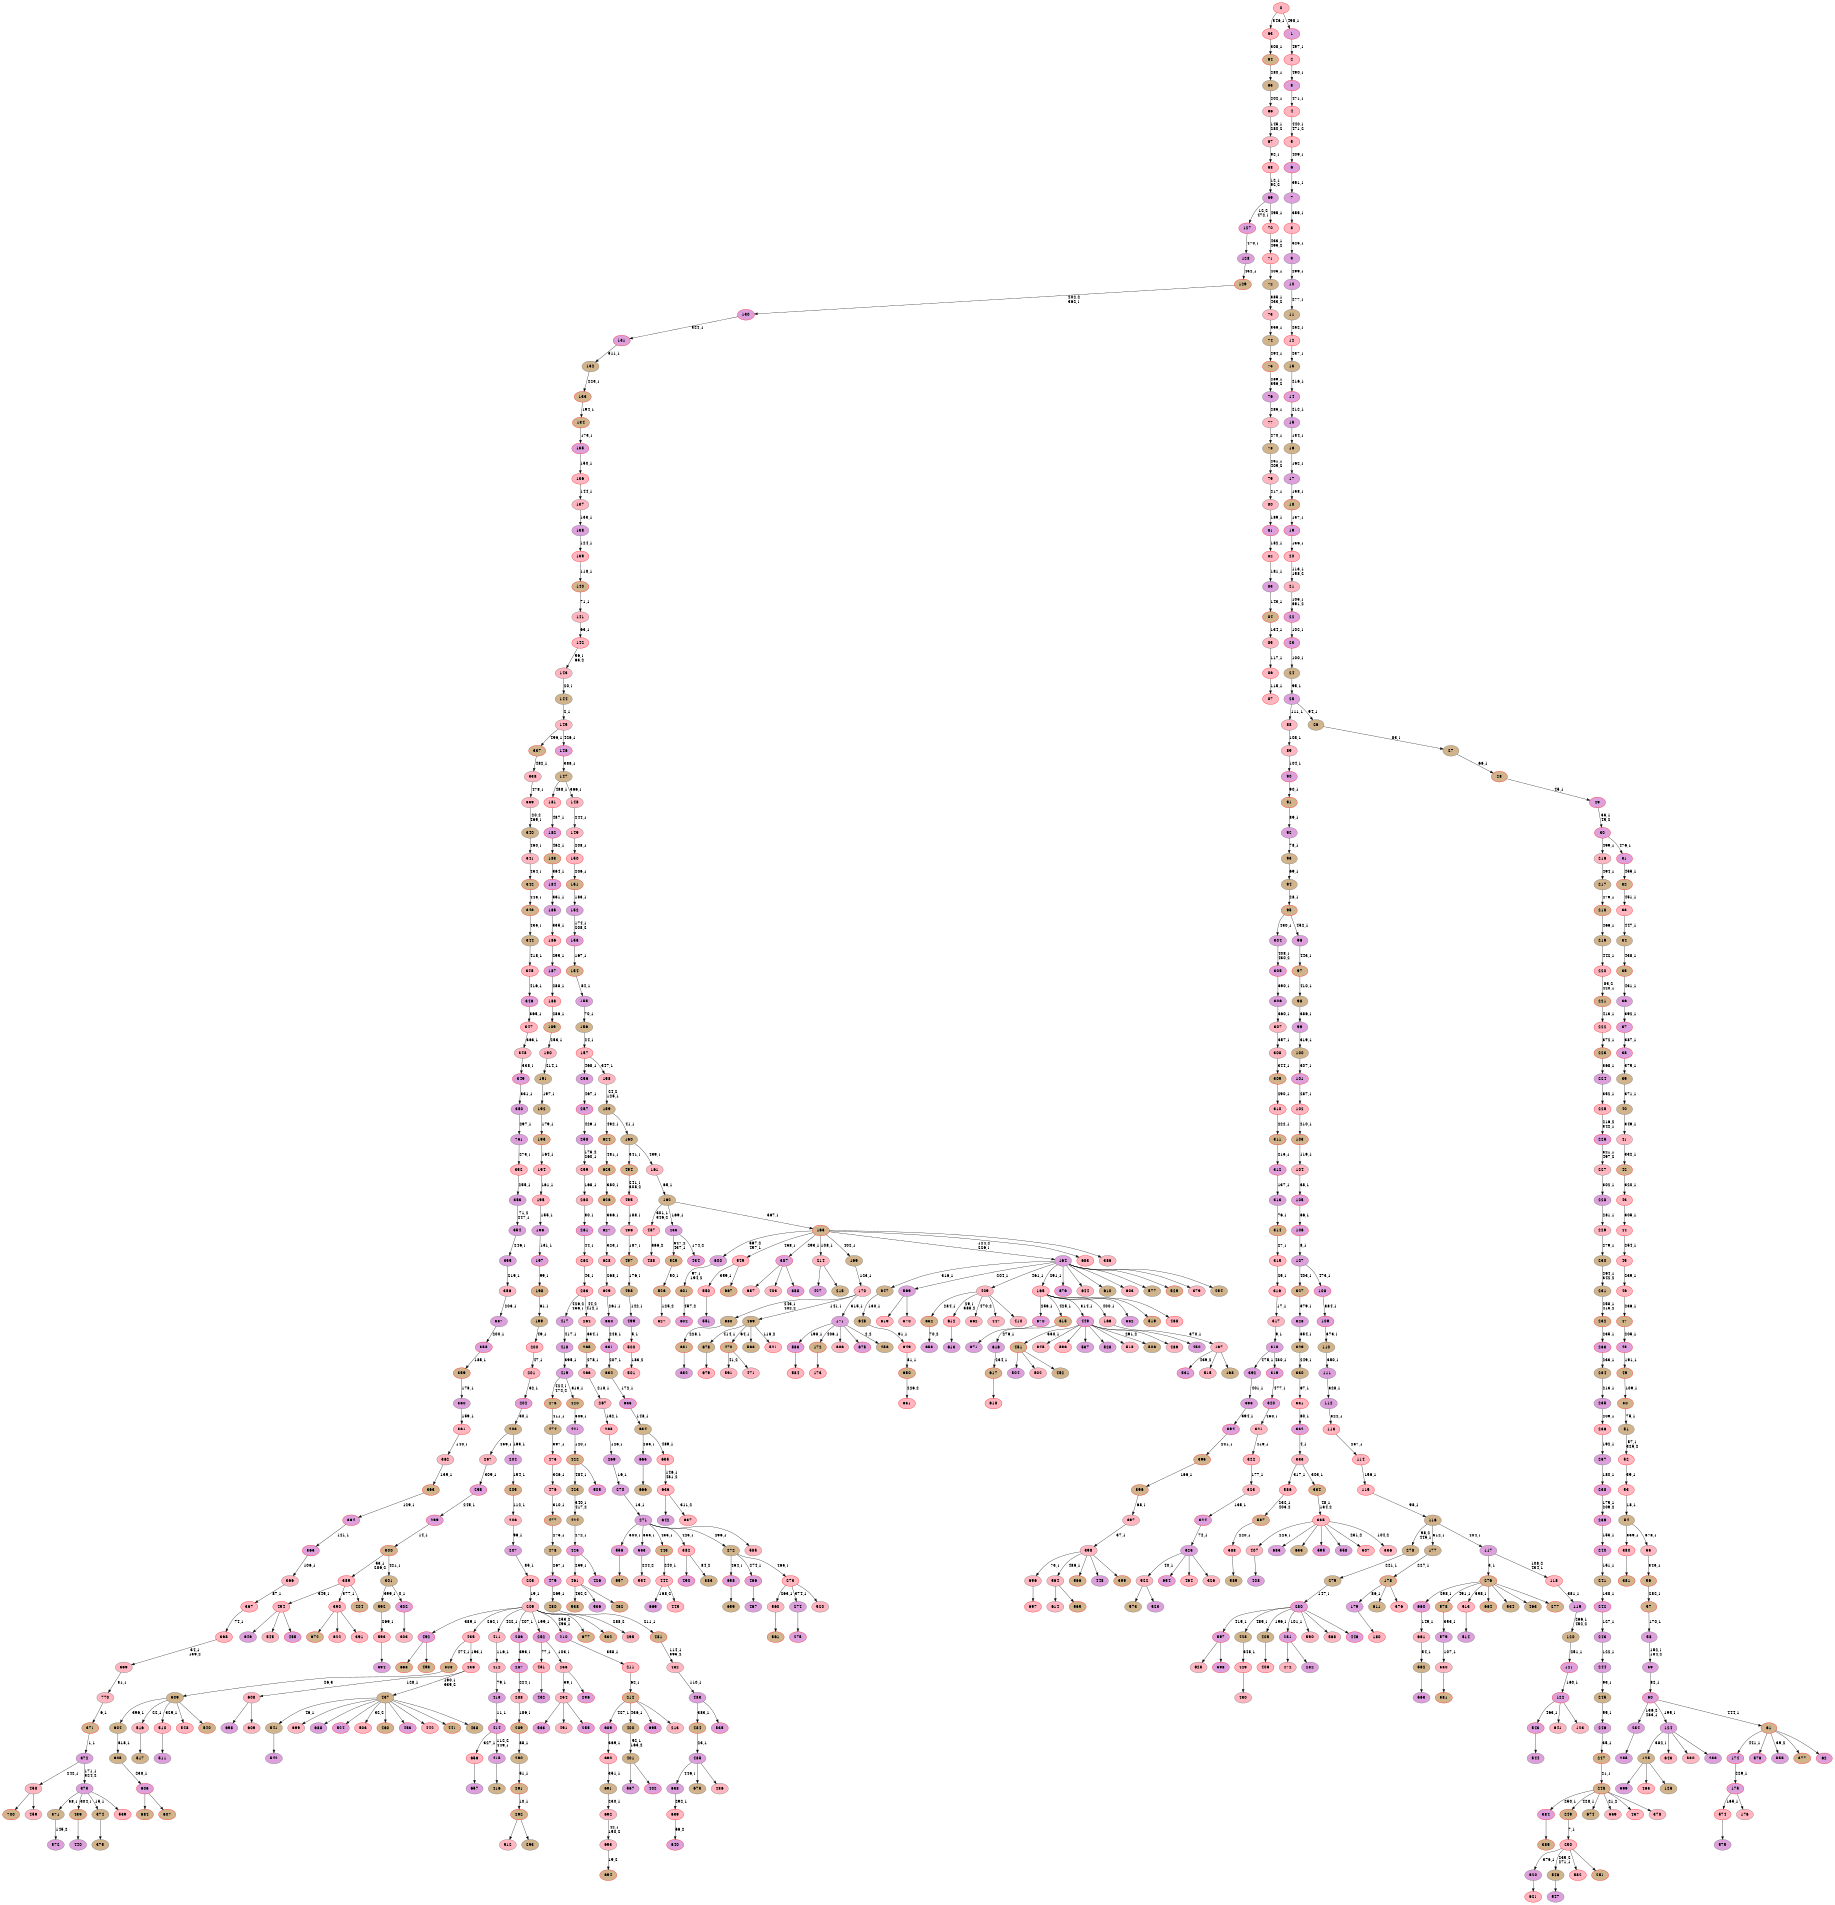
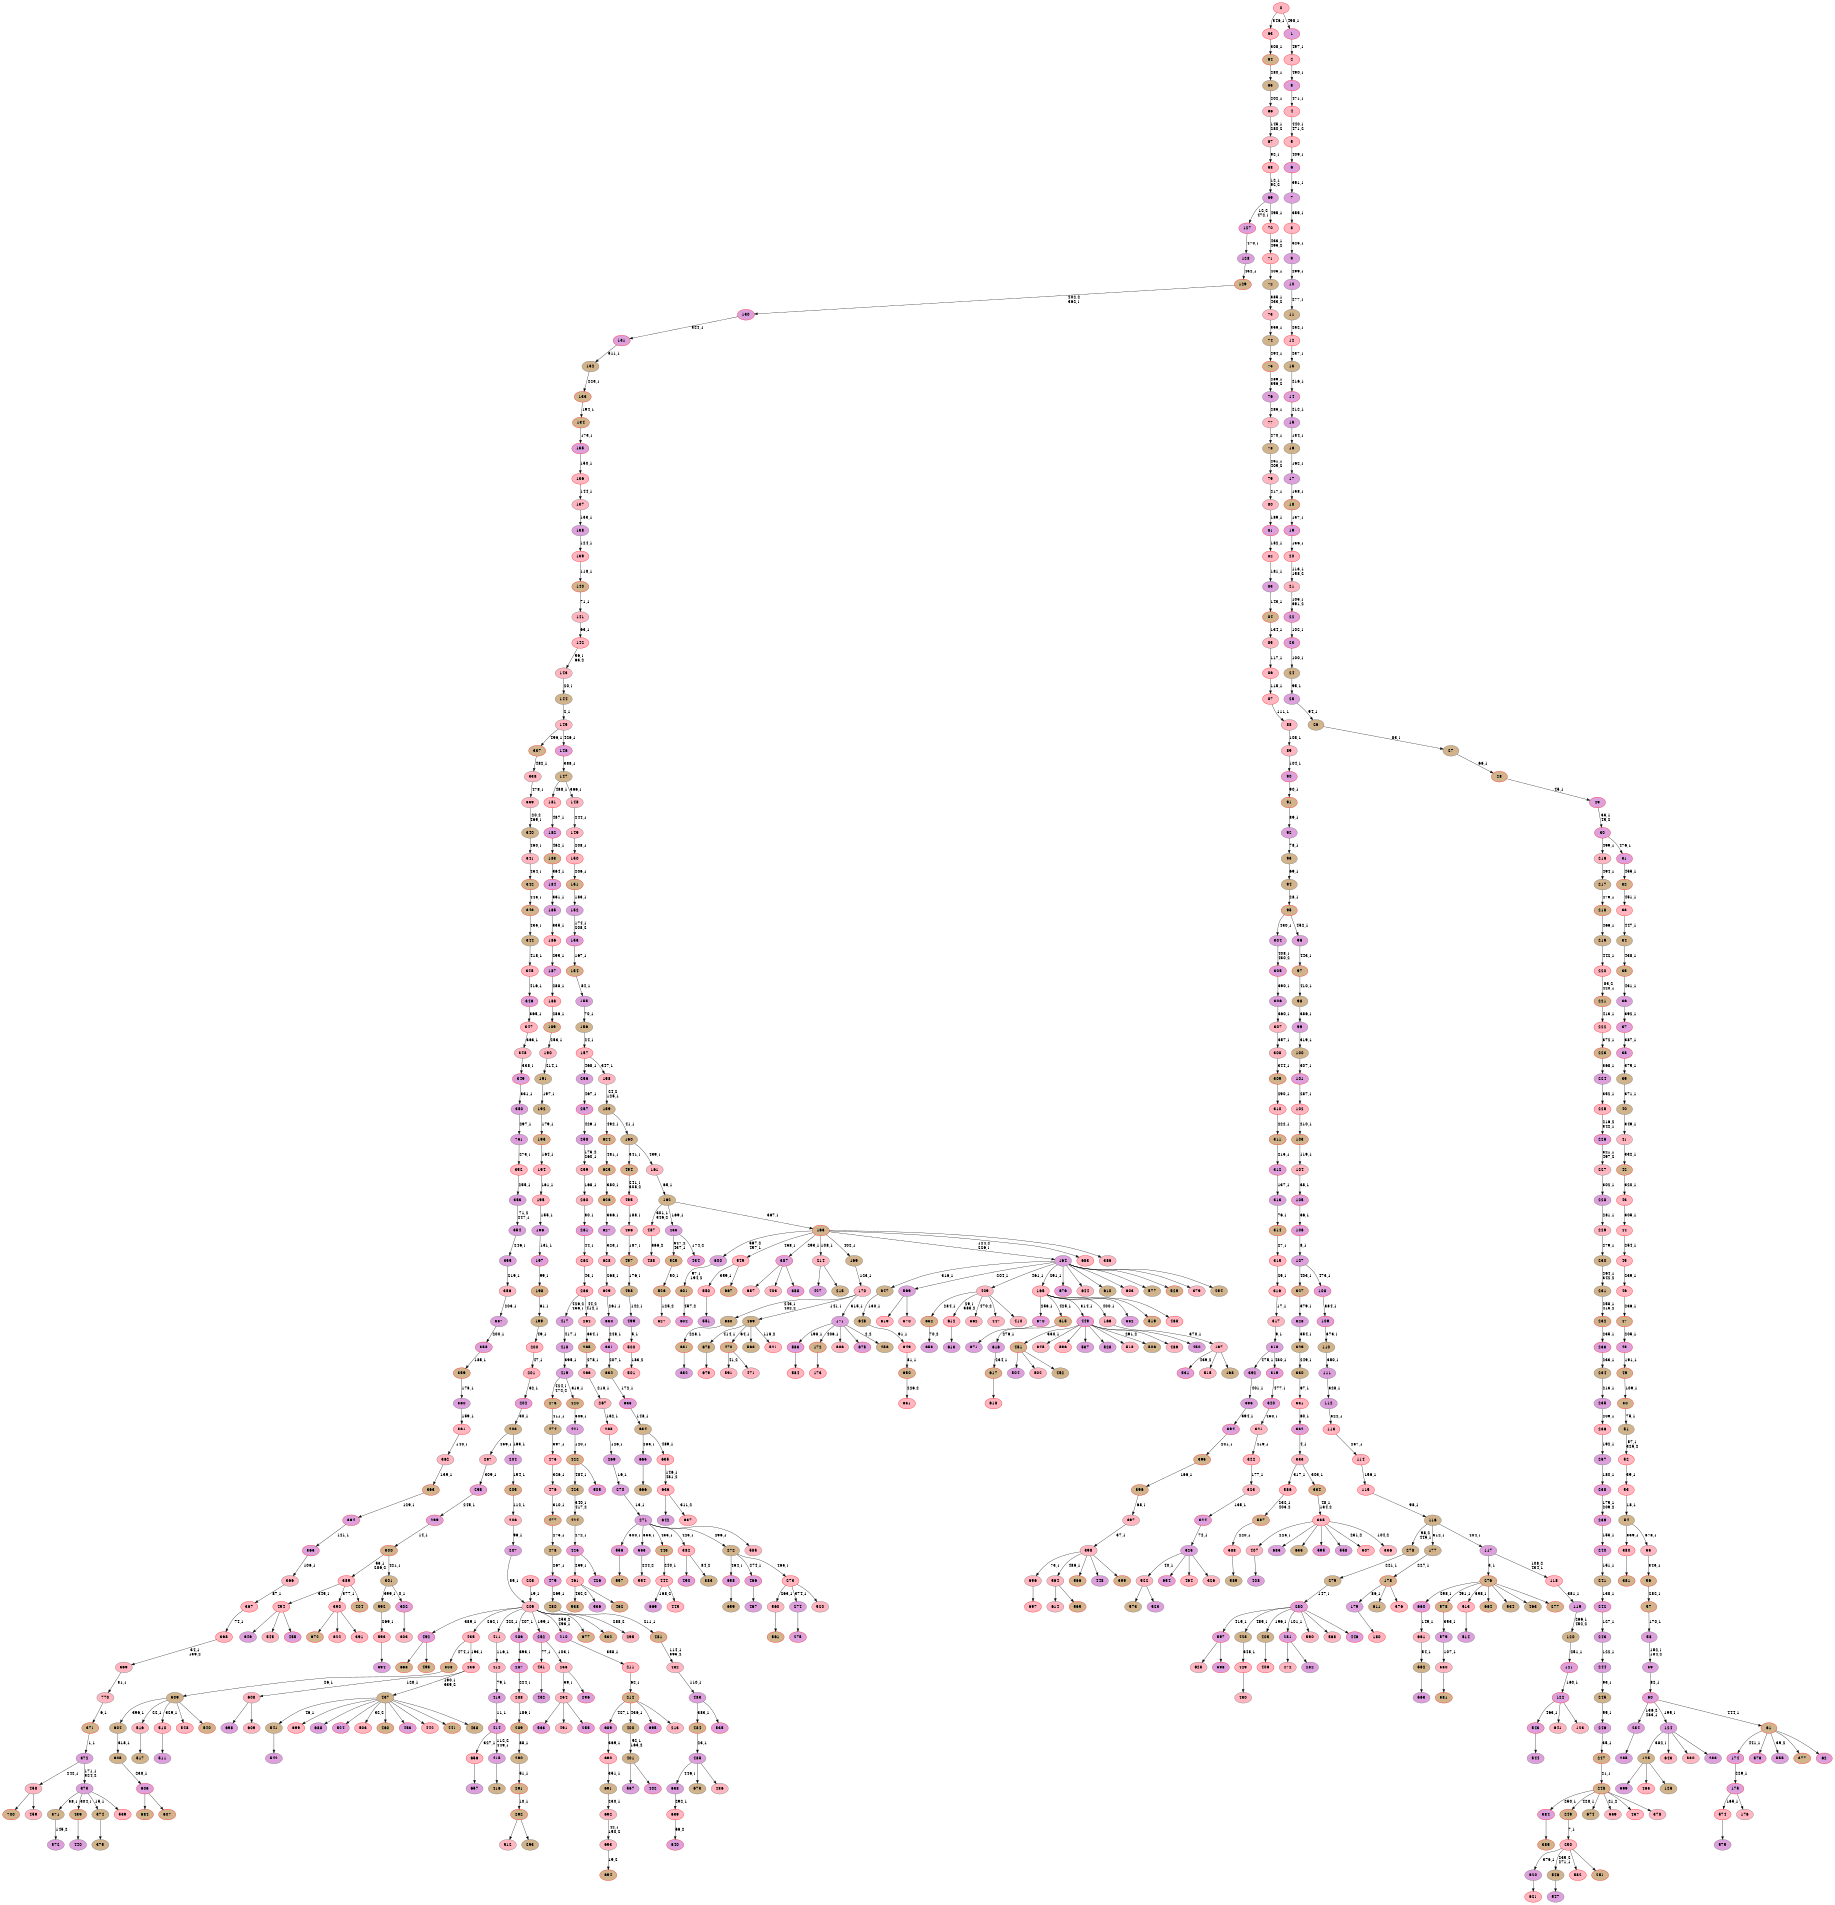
(1291, 711) -> (1276, 712)
(521, 1564) -> (508, 1581)
(329, 1683) -> (329, 1683)
(296, 1728) -> (296, 1728)
